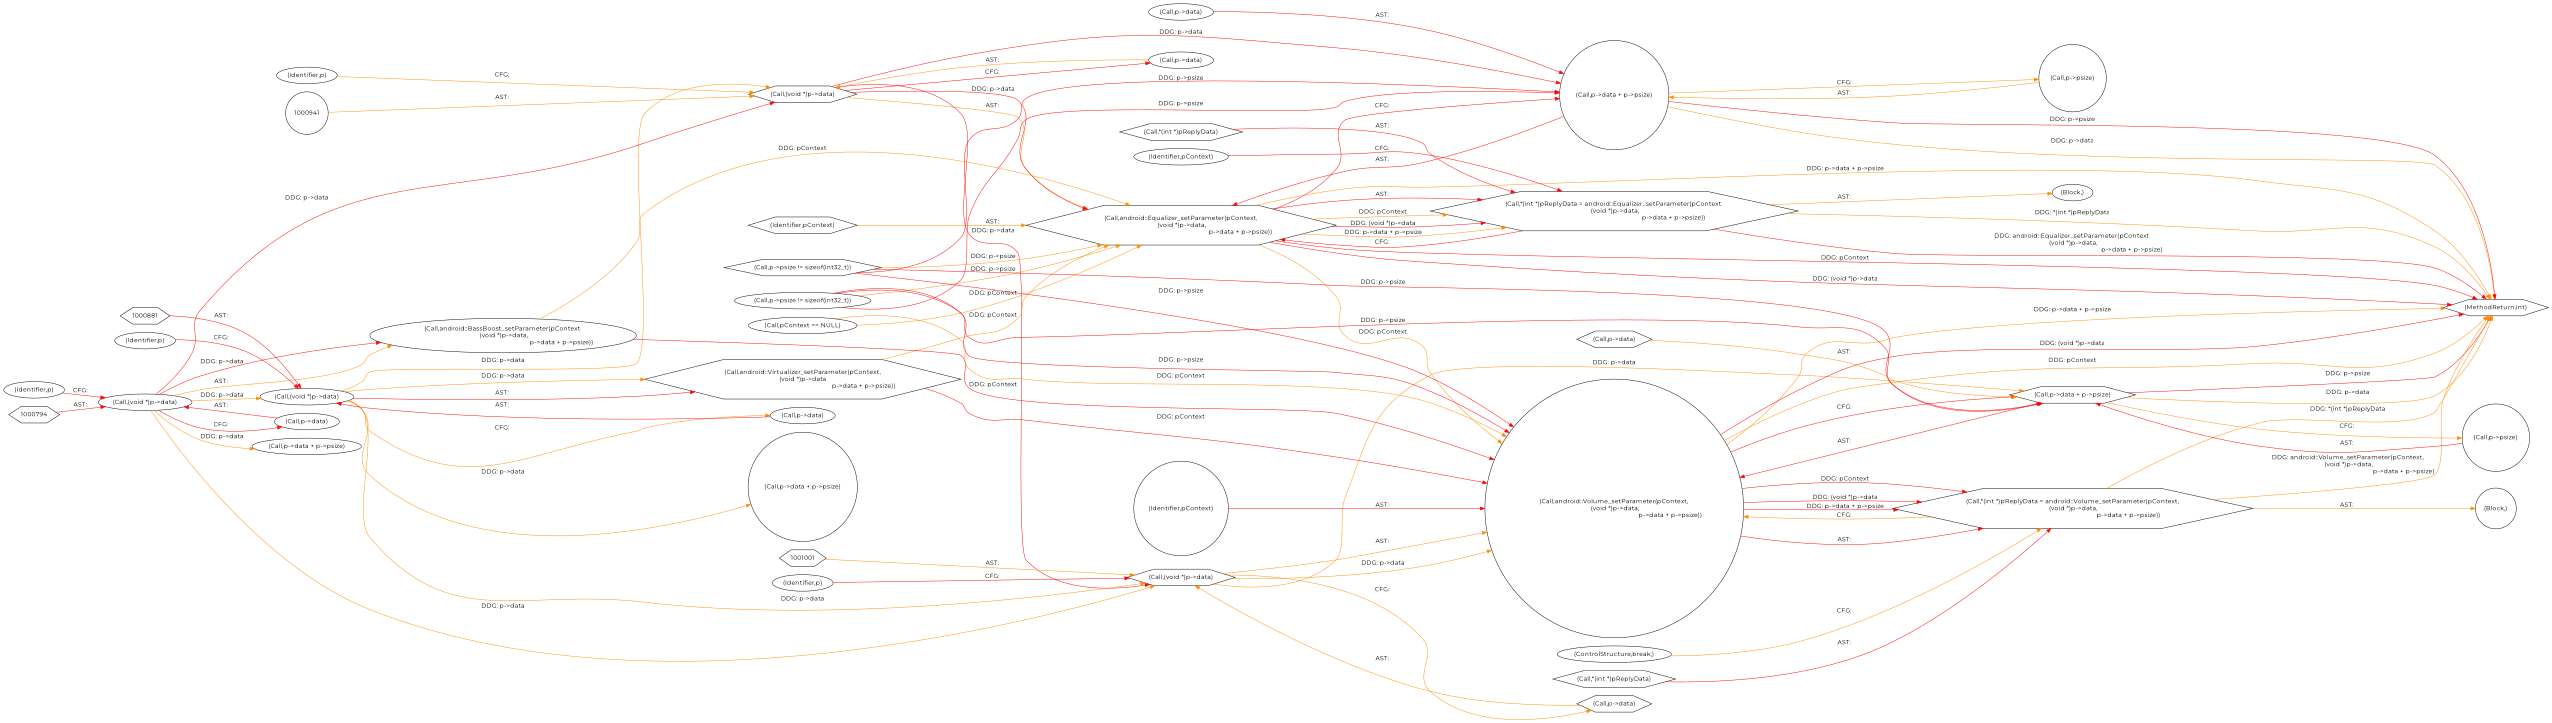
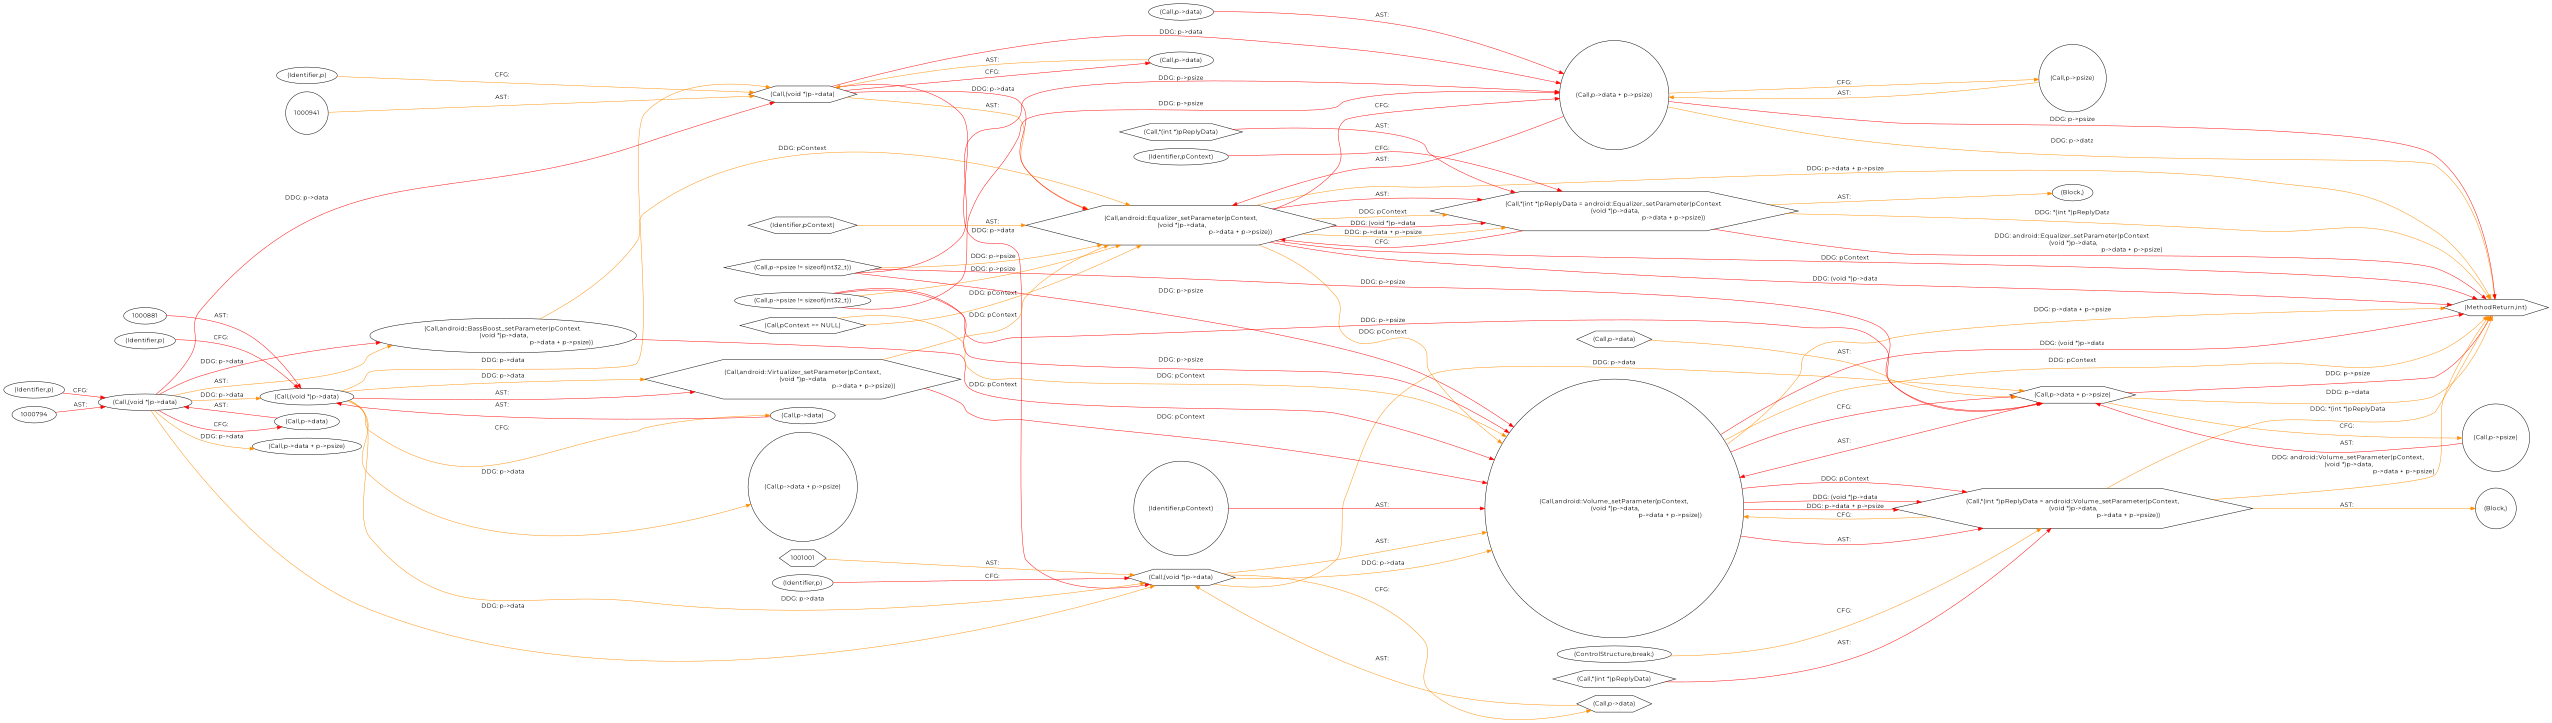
(145, 316) -> (145, 316)
(803, 325) -> (803, 325)
(34, 415) -> (34, 415)
